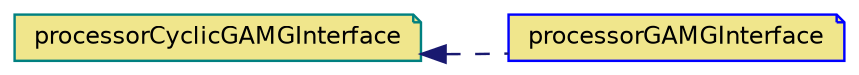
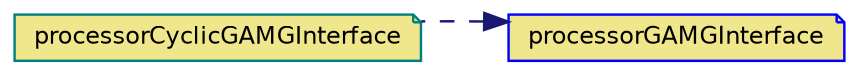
(477, 54) -> (452, 21)
